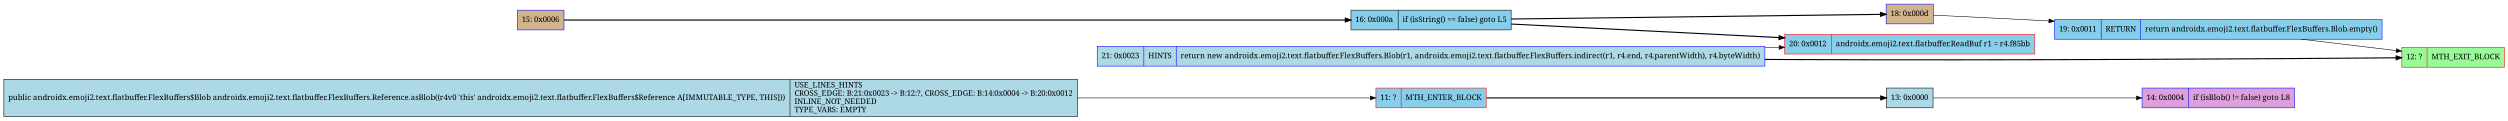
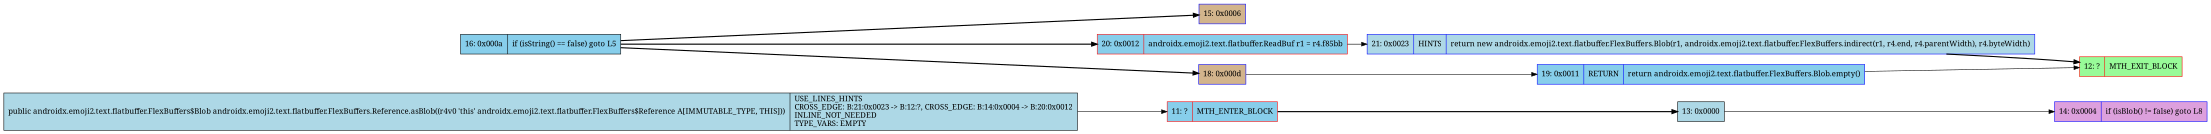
(955, 20) -> (907, 28)
(1772, 48) -> (1354, 44)
